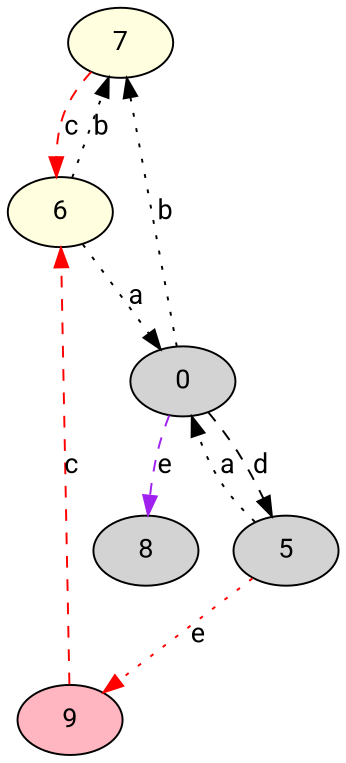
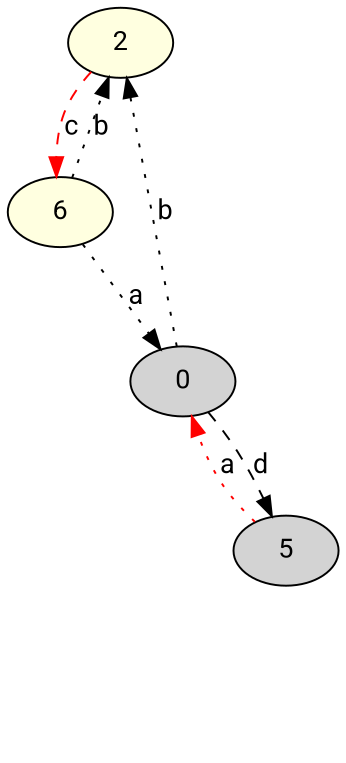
(121, 43) -> (121, 43)
(221, 482) -> (221, 482)
(146, 551) -> none
(70, 720) -> none
